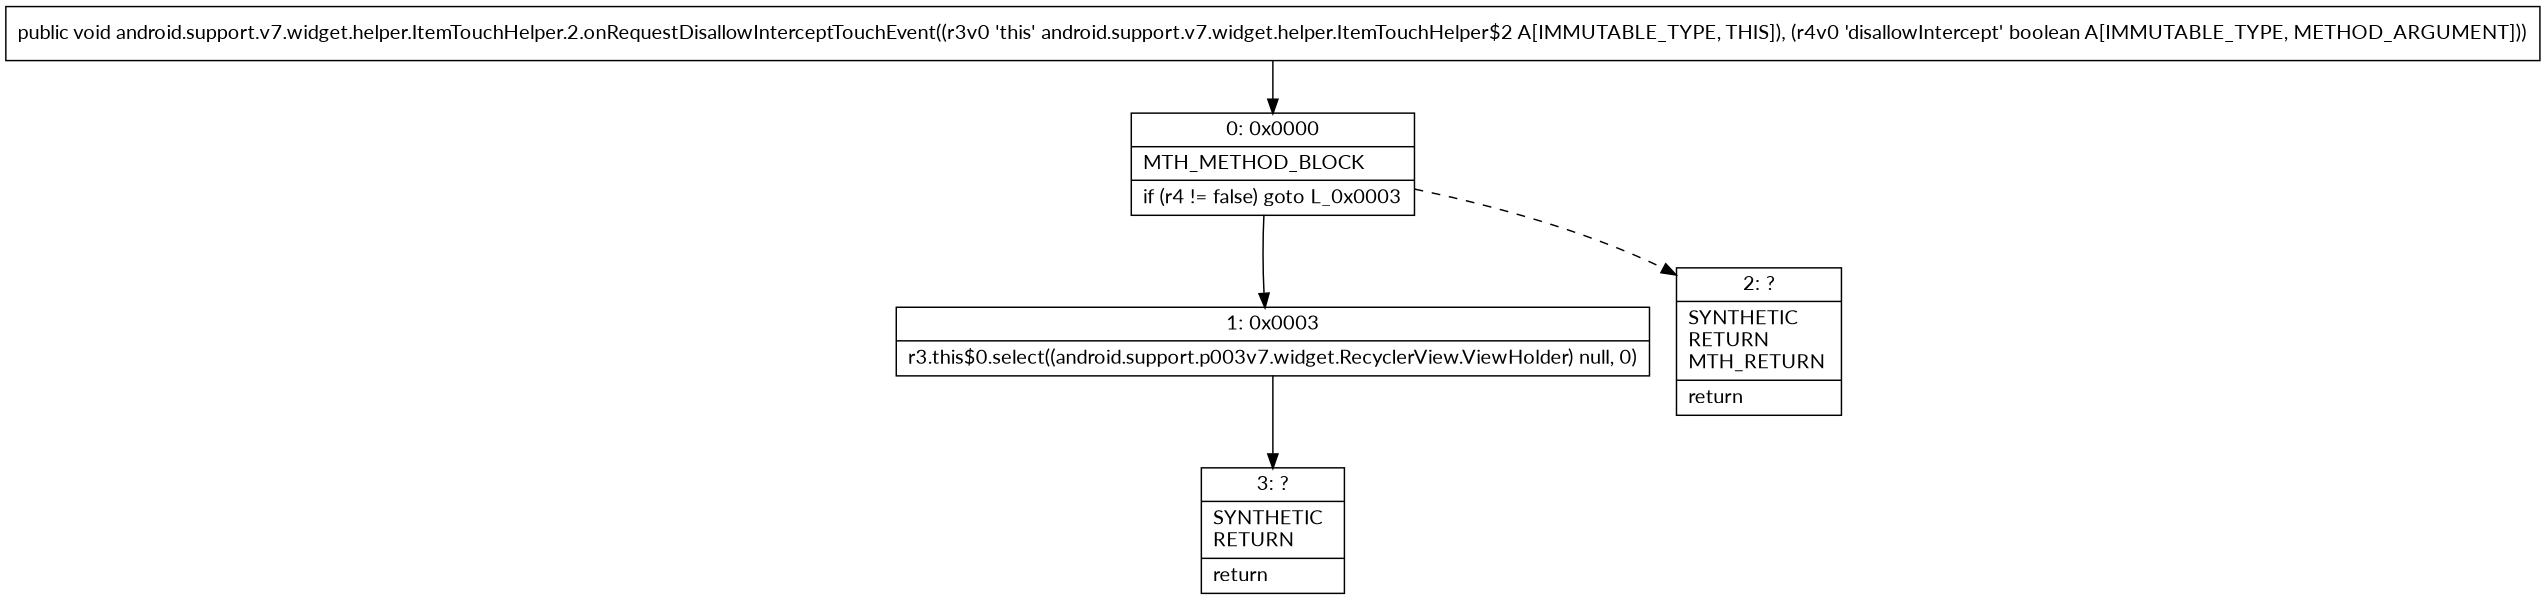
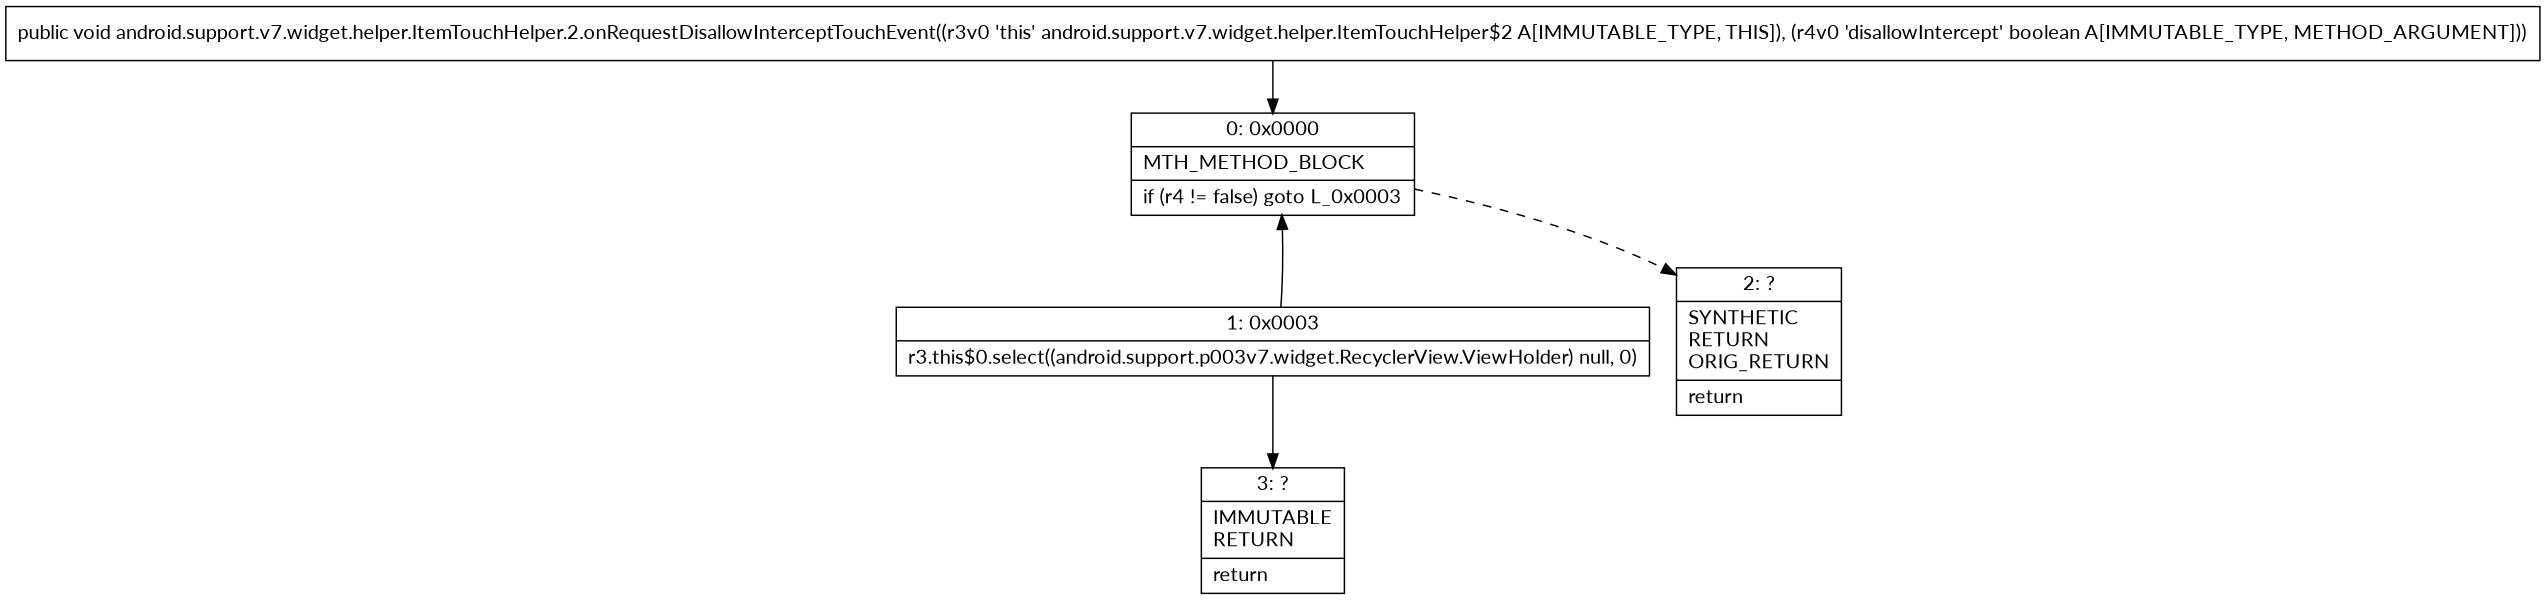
(1263, 254) -> (1283, 269)
(1757, 362) -> (1759, 362)
(1268, 518) -> (1273, 518)
